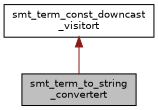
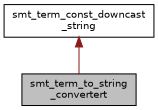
(79, 21) -> (79, 21)
